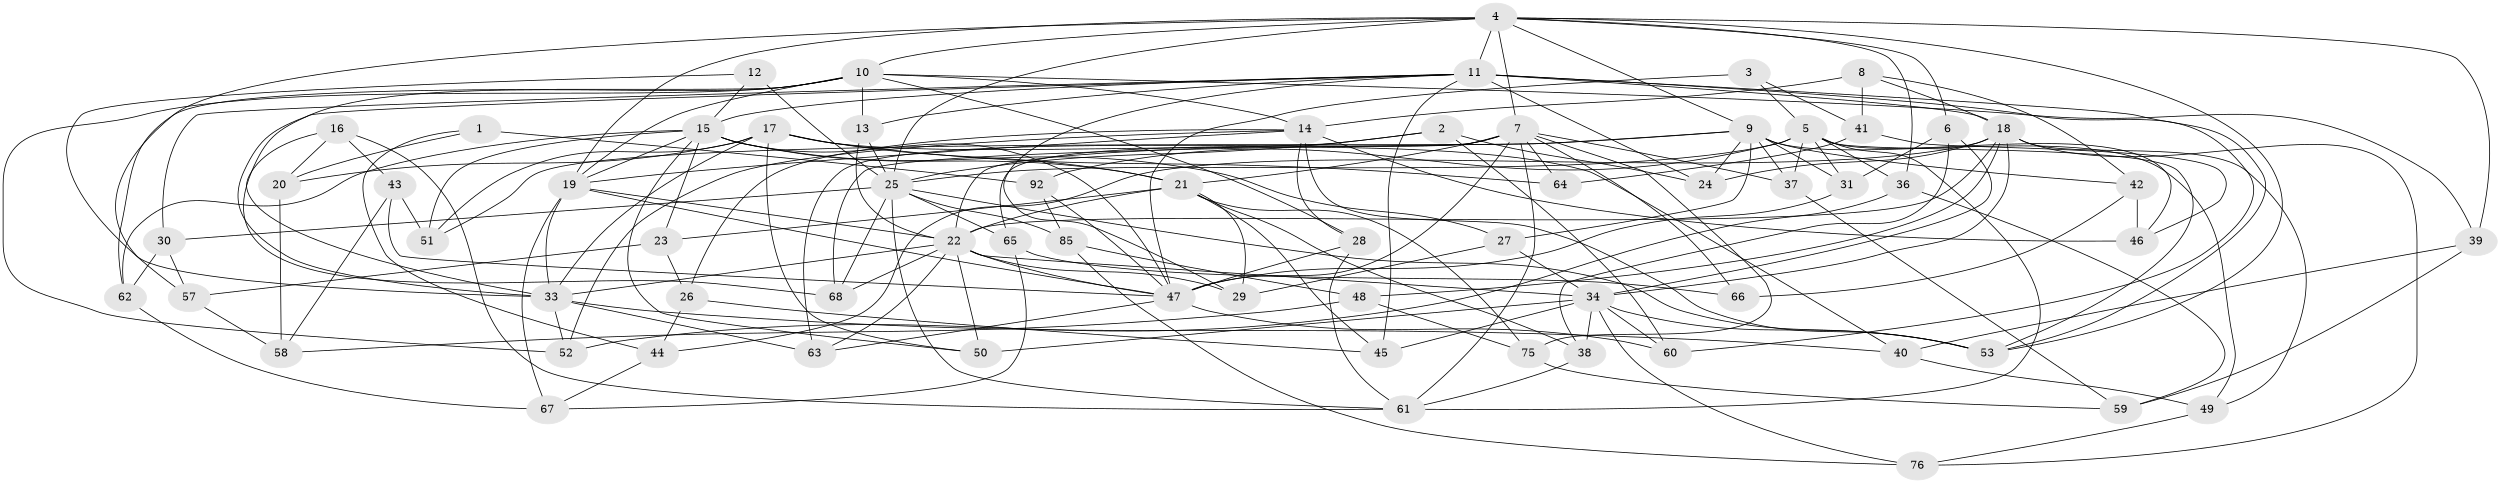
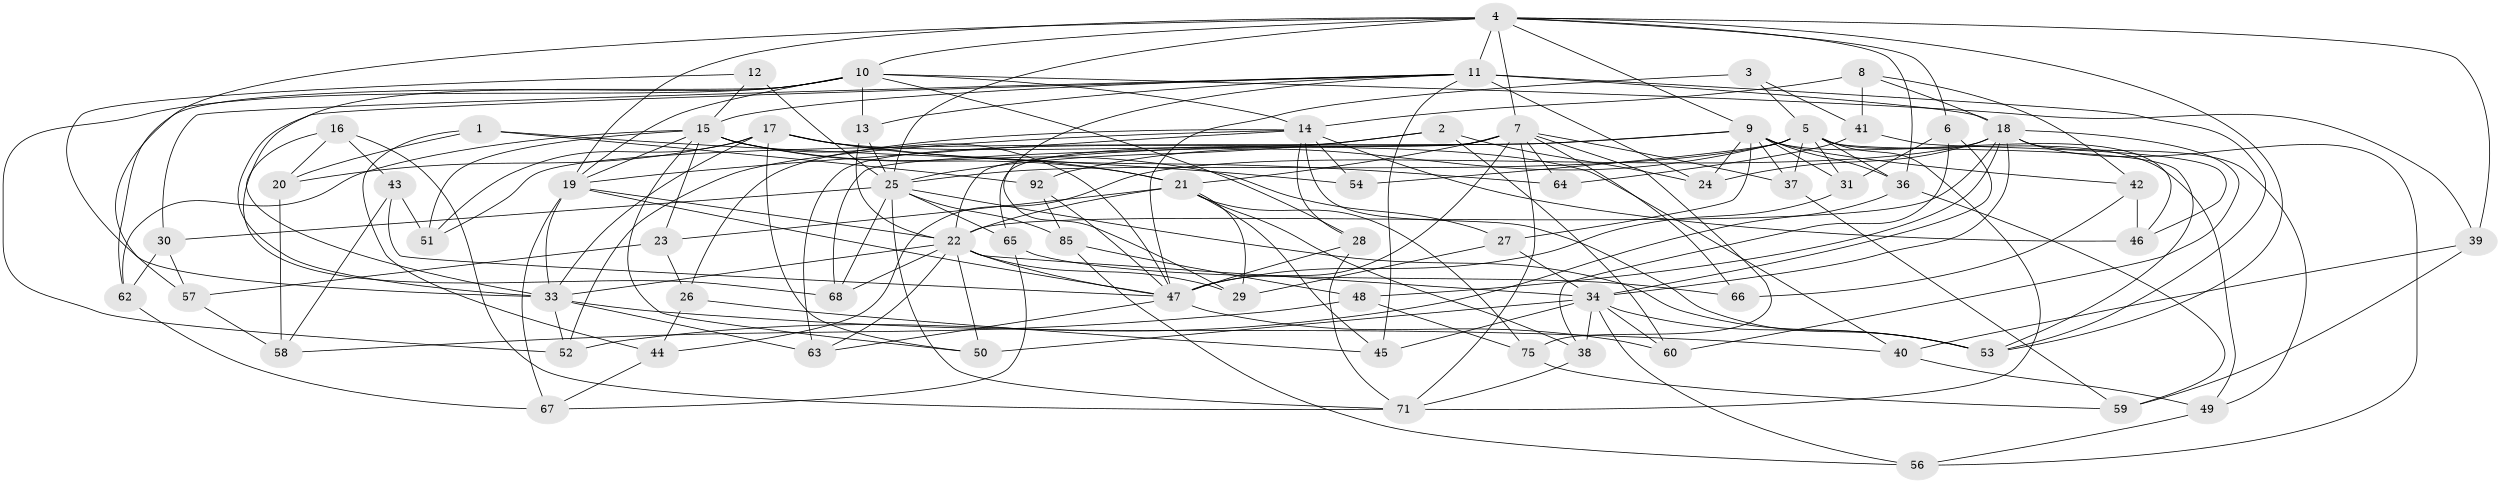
(2222, 145) -> (2094, 272)
none -> (1827, 157)
none -> (1357, 185)
(1404, 410) -> (1404, 410)
(1918, 466) -> (1918, 466)
